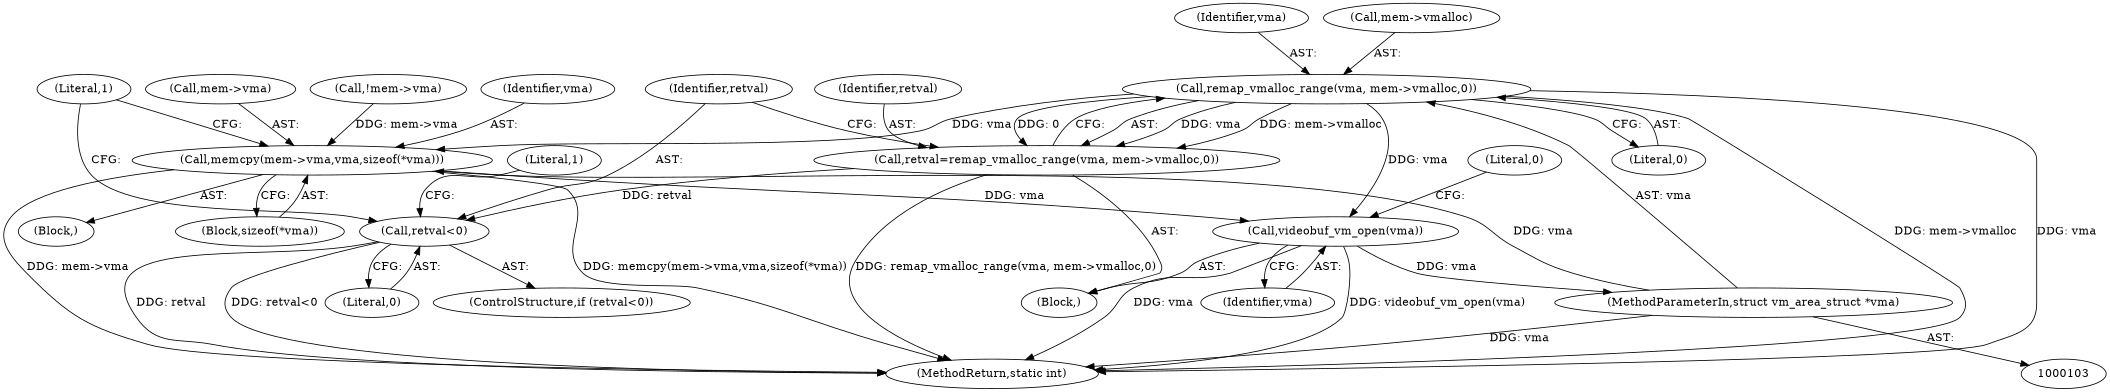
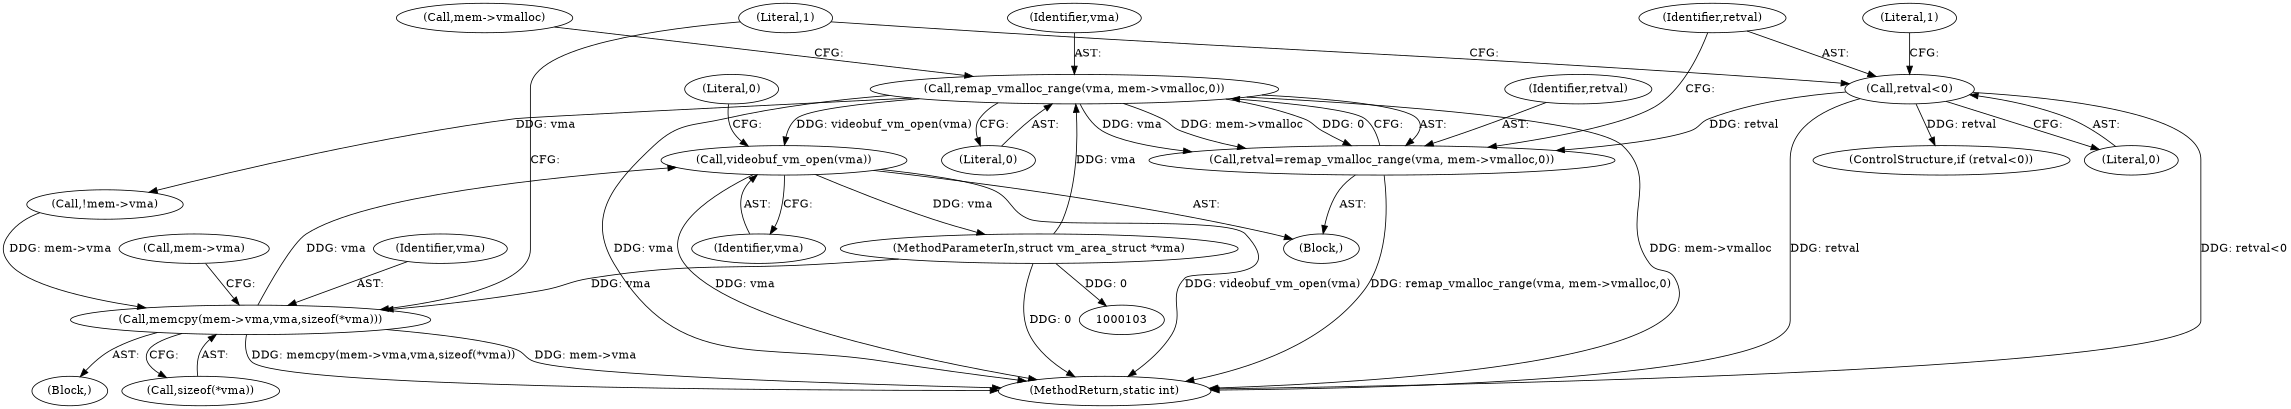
(1390, 54) -> (831, 54)
(288, 125) -> (243, 284)
(791, 142) -> (550, 117)
(1418, 160) -> (884, 125)
(634, 188) -> (1705, 121)
(1664, 196) -> (1106, 160)
(260, 232) -> (201, 391)
(518, 267) -> (1962, 125)
(1519, 338) -> (1051, 320)
(1943, 338) -> (1106, 284)
